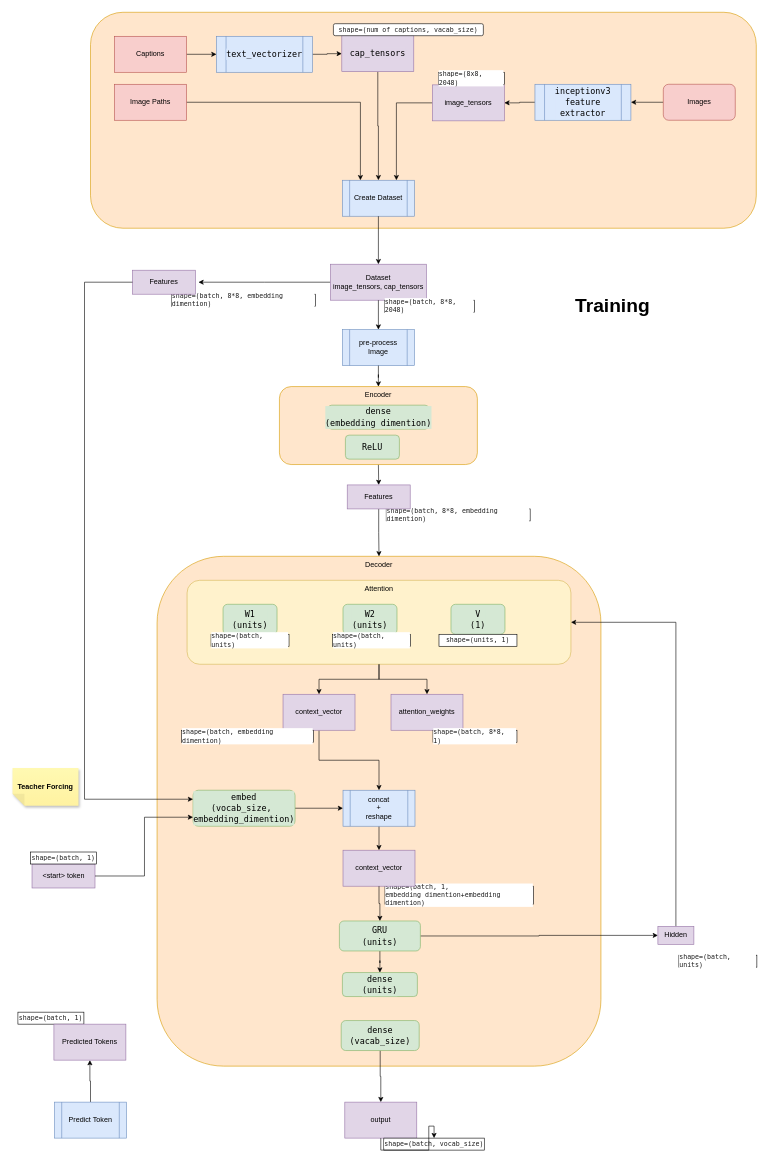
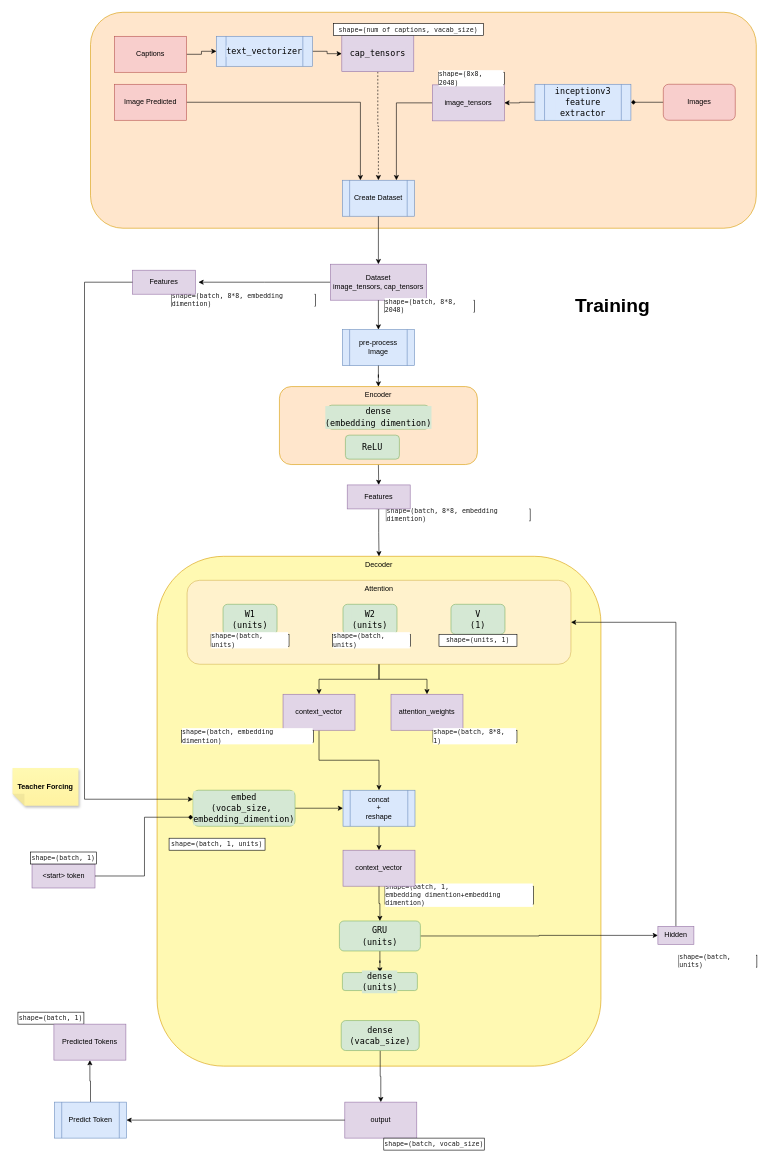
(408, 30) -> (408, 30)
(264, 54) -> (264, 51)
(150, 102) -> (150, 102)
(636, 102) -> (637, 102)
(378, 124) -> (378, 124)
(379, 565) -> (379, 565)
(187, 818) -> (187, 818)
none -> (217, 845)
(380, 985) -> (380, 982)
(434, 1128) -> (131, 1121)
